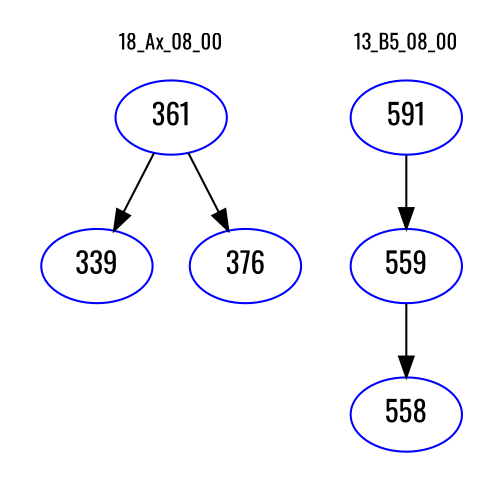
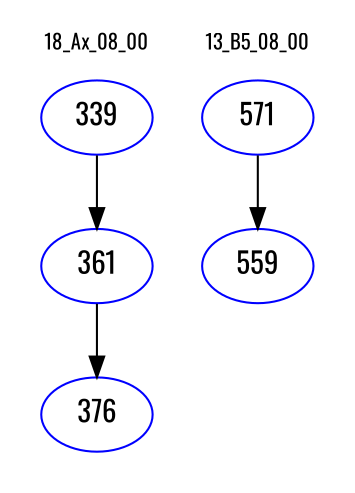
(406, 118) -> (258, 118)
(139, 183) -> (97, 182)
(406, 415) -> none
